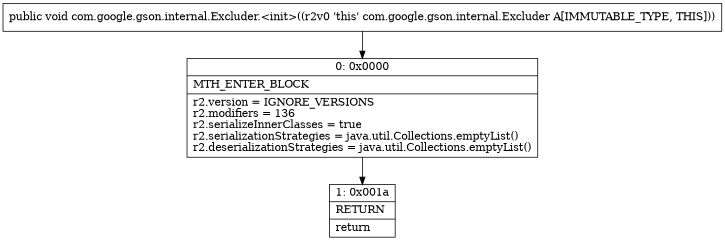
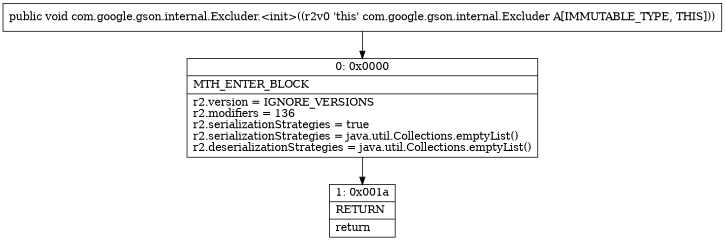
(278, 125) -> (281, 125)
